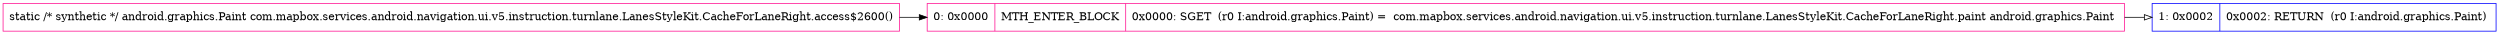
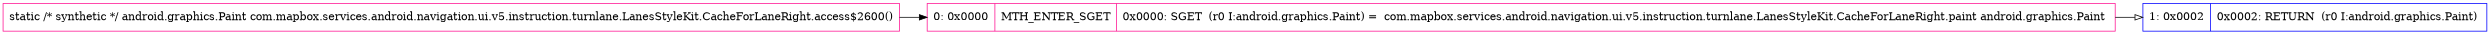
(1060, 17) -> (1056, 17)
